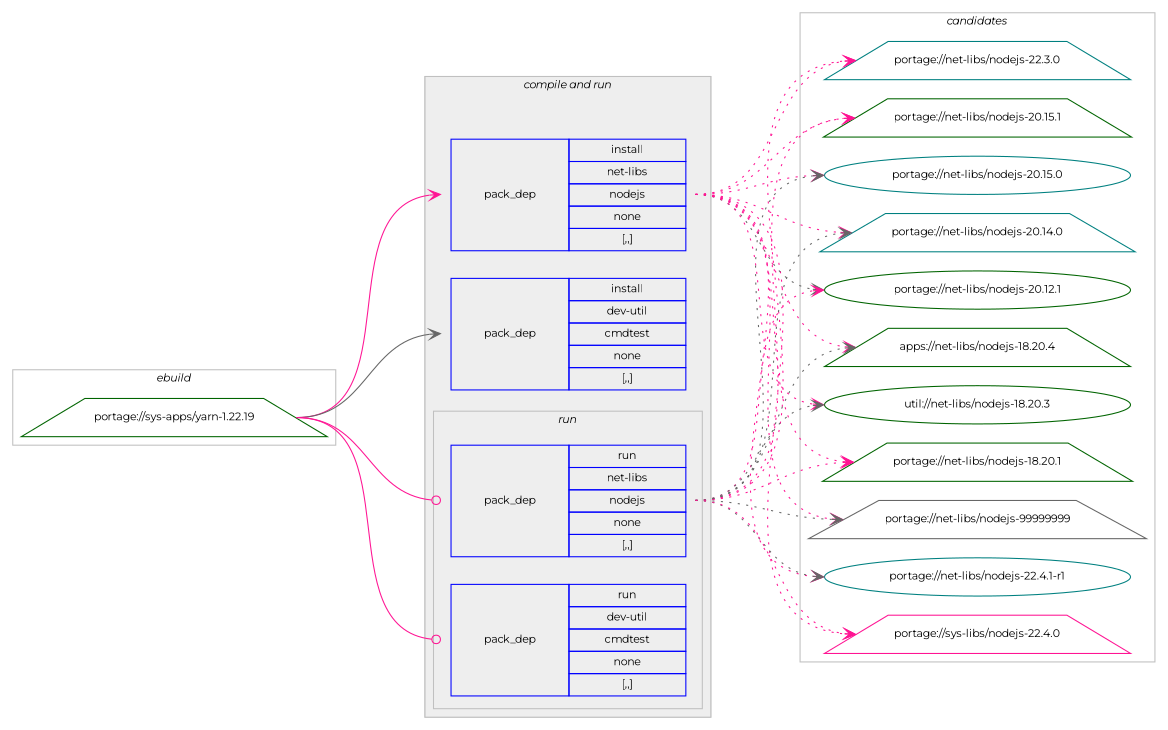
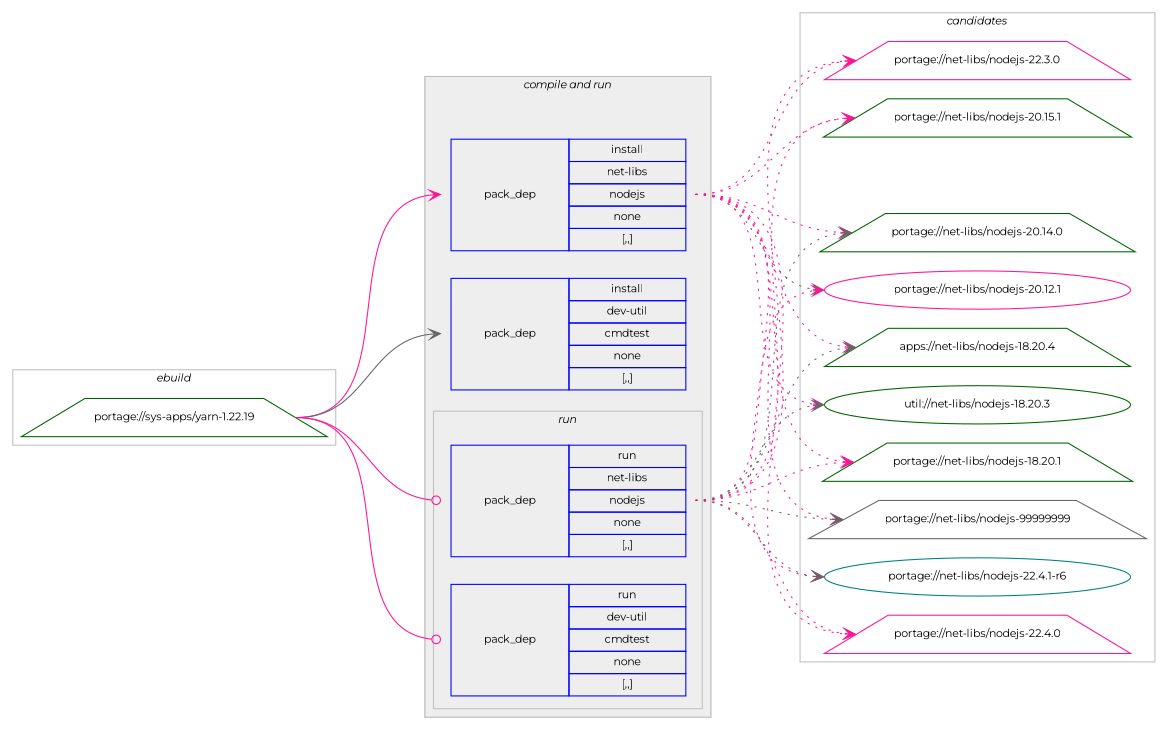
(978, 61) -> (978, 61)
(978, 175) -> none
(978, 233) -> (978, 233)
(978, 290) -> (978, 290)
(978, 577) -> (978, 577)
(978, 634) -> (978, 634)
